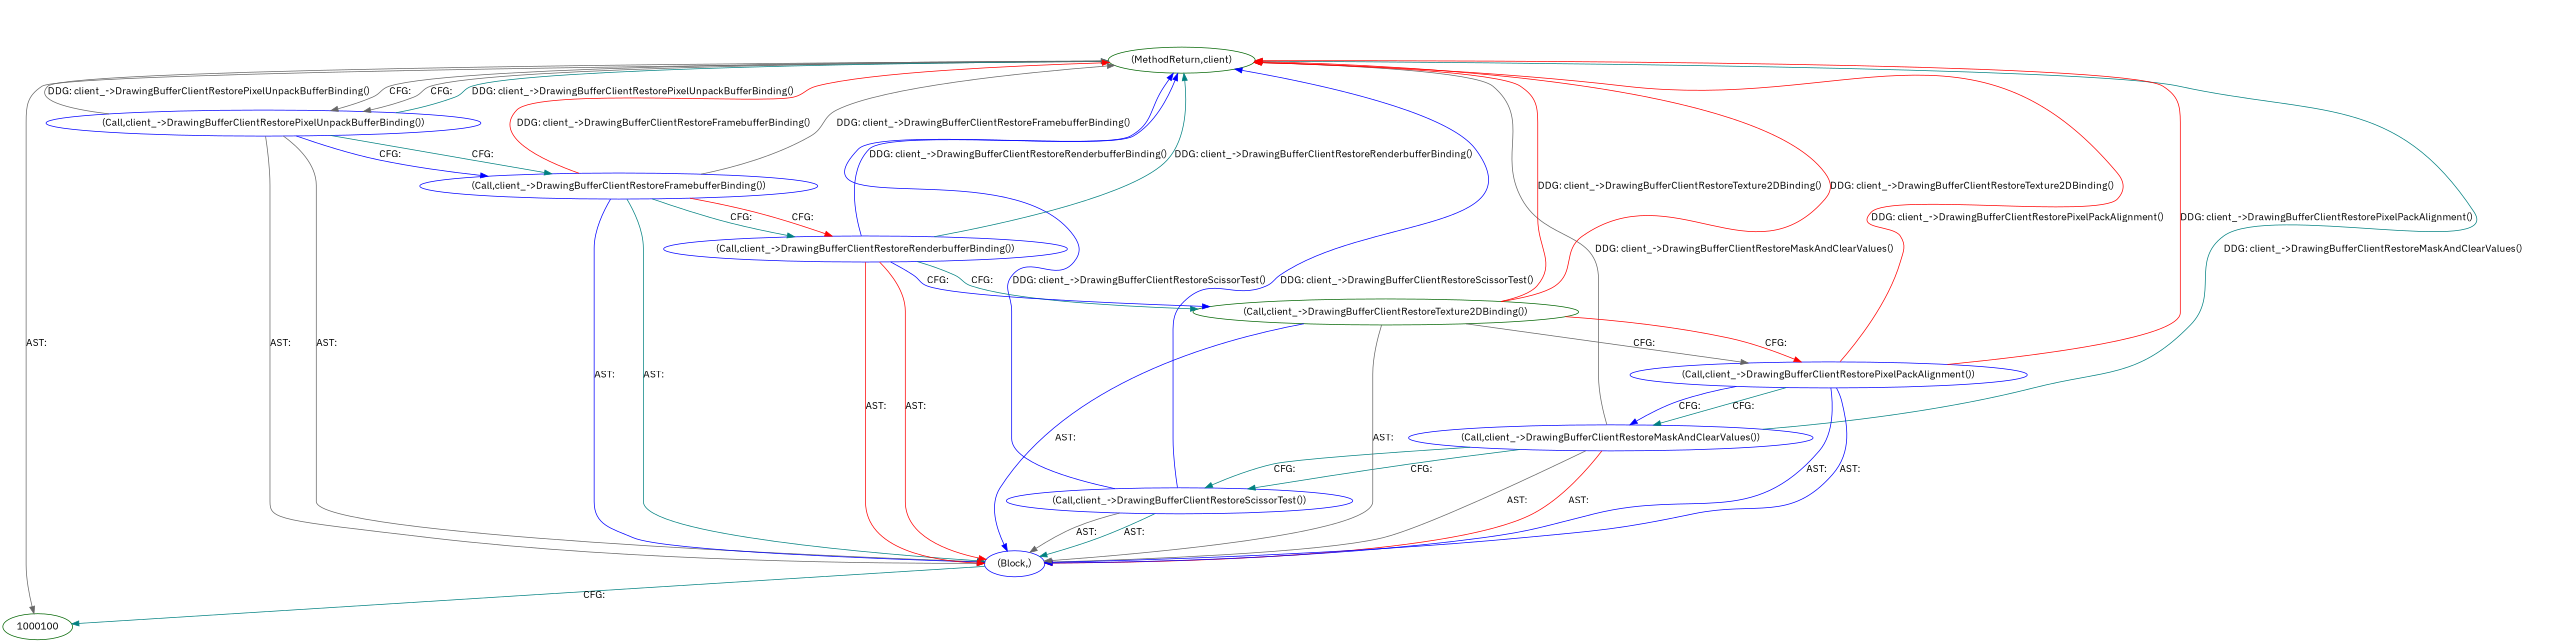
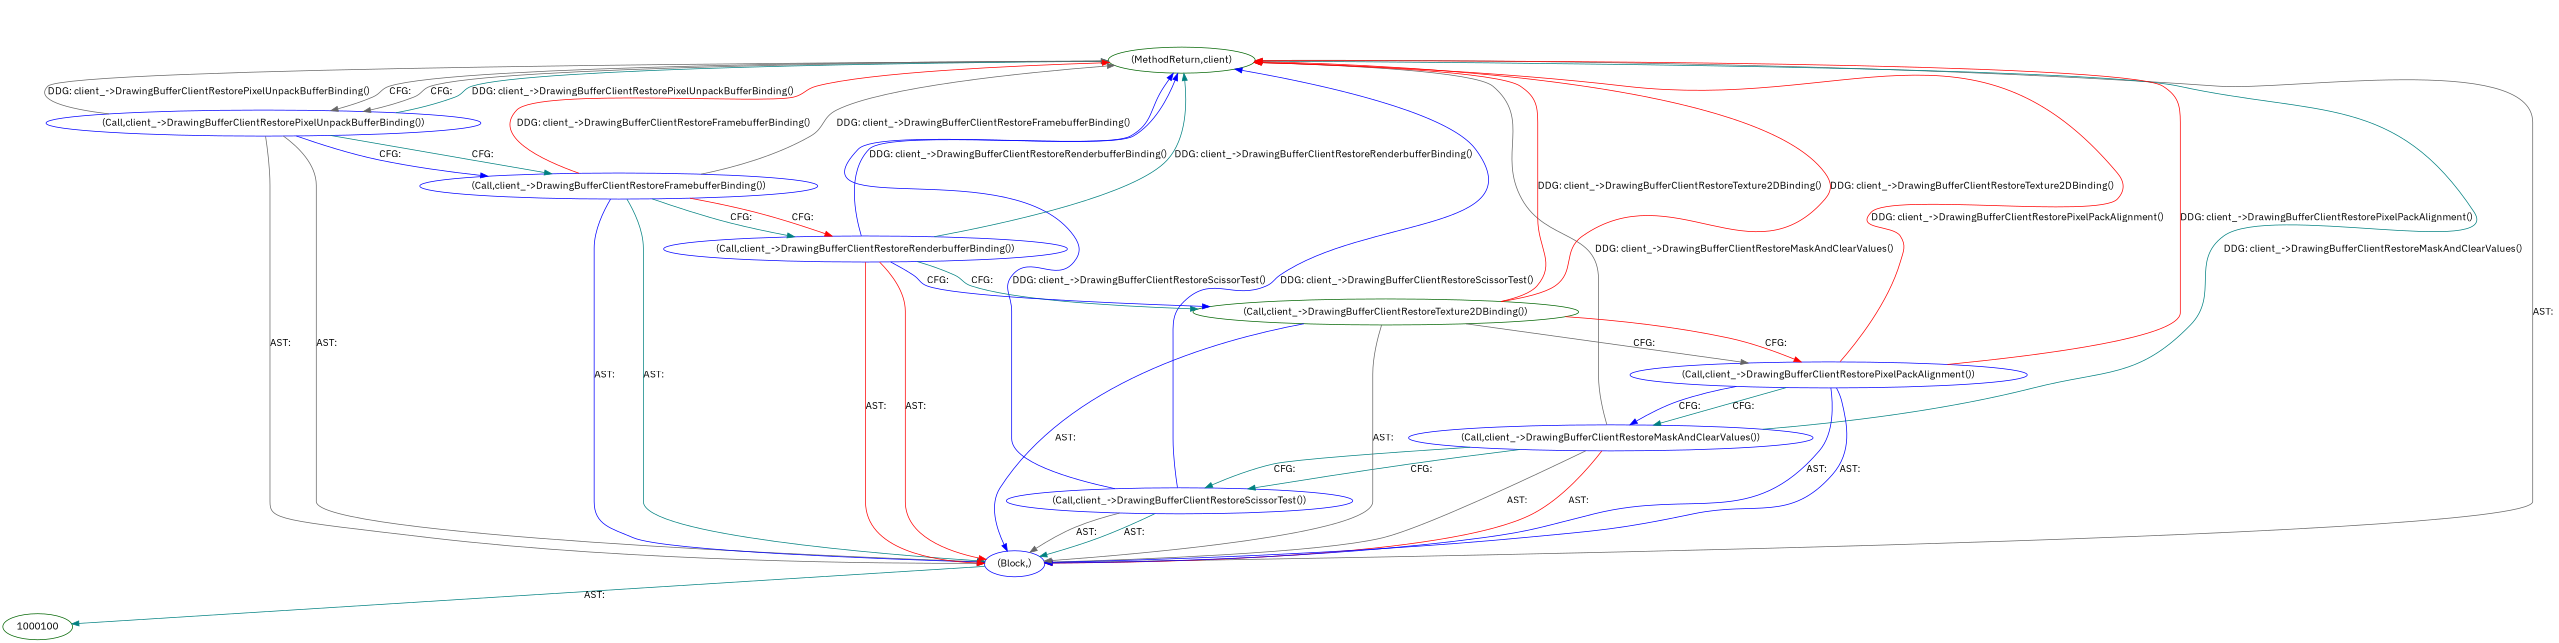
(35, 91) -> (2533, 406)
(596, 595) -> (596, 595)
